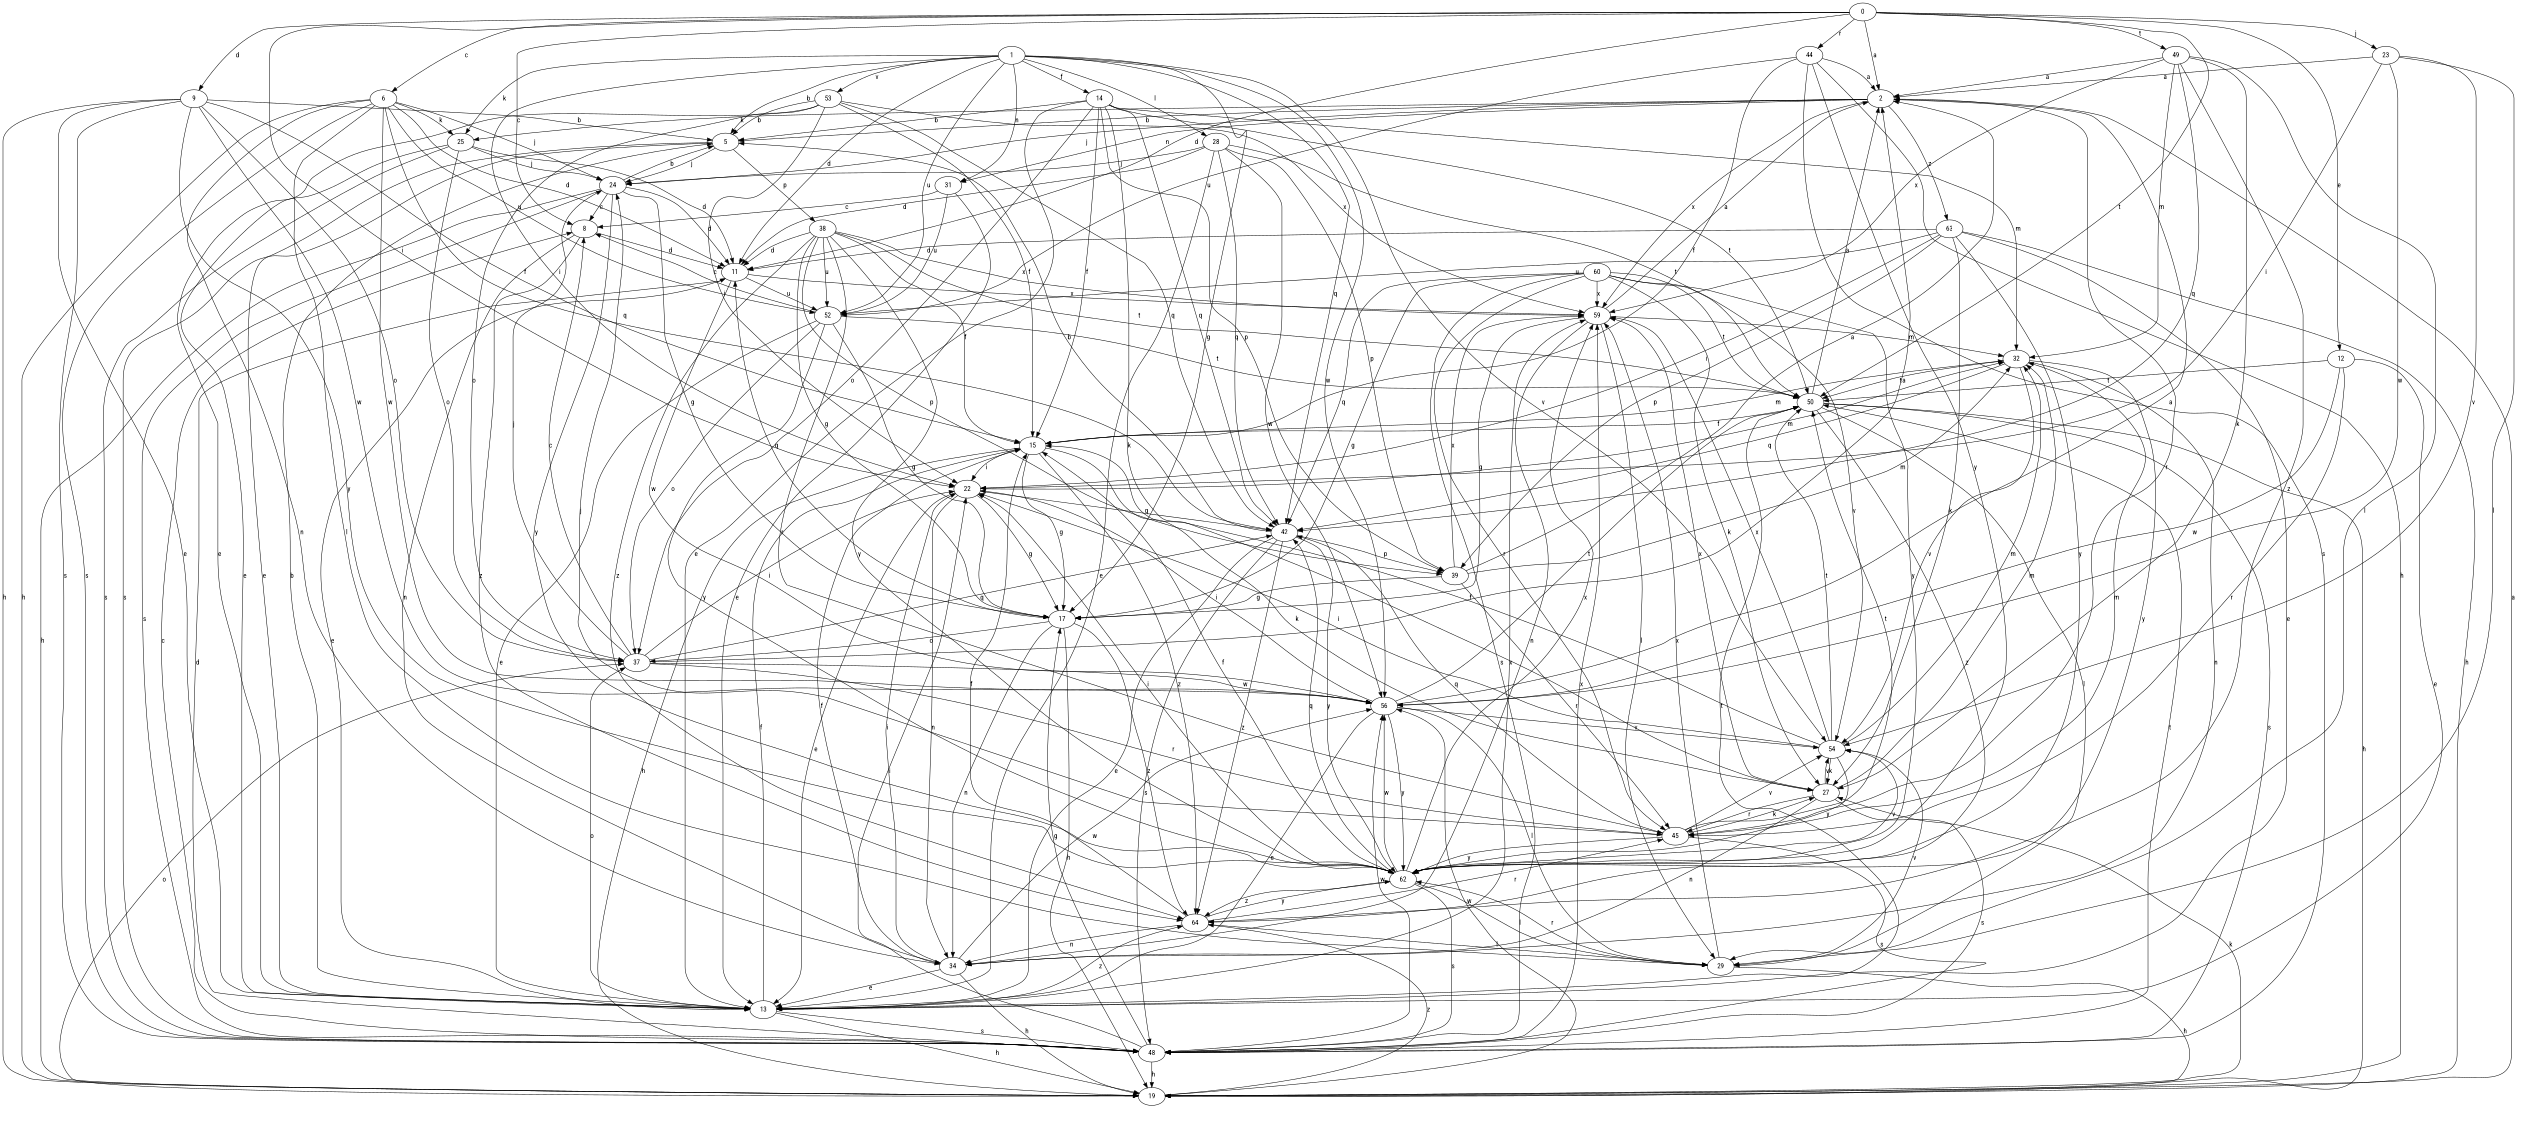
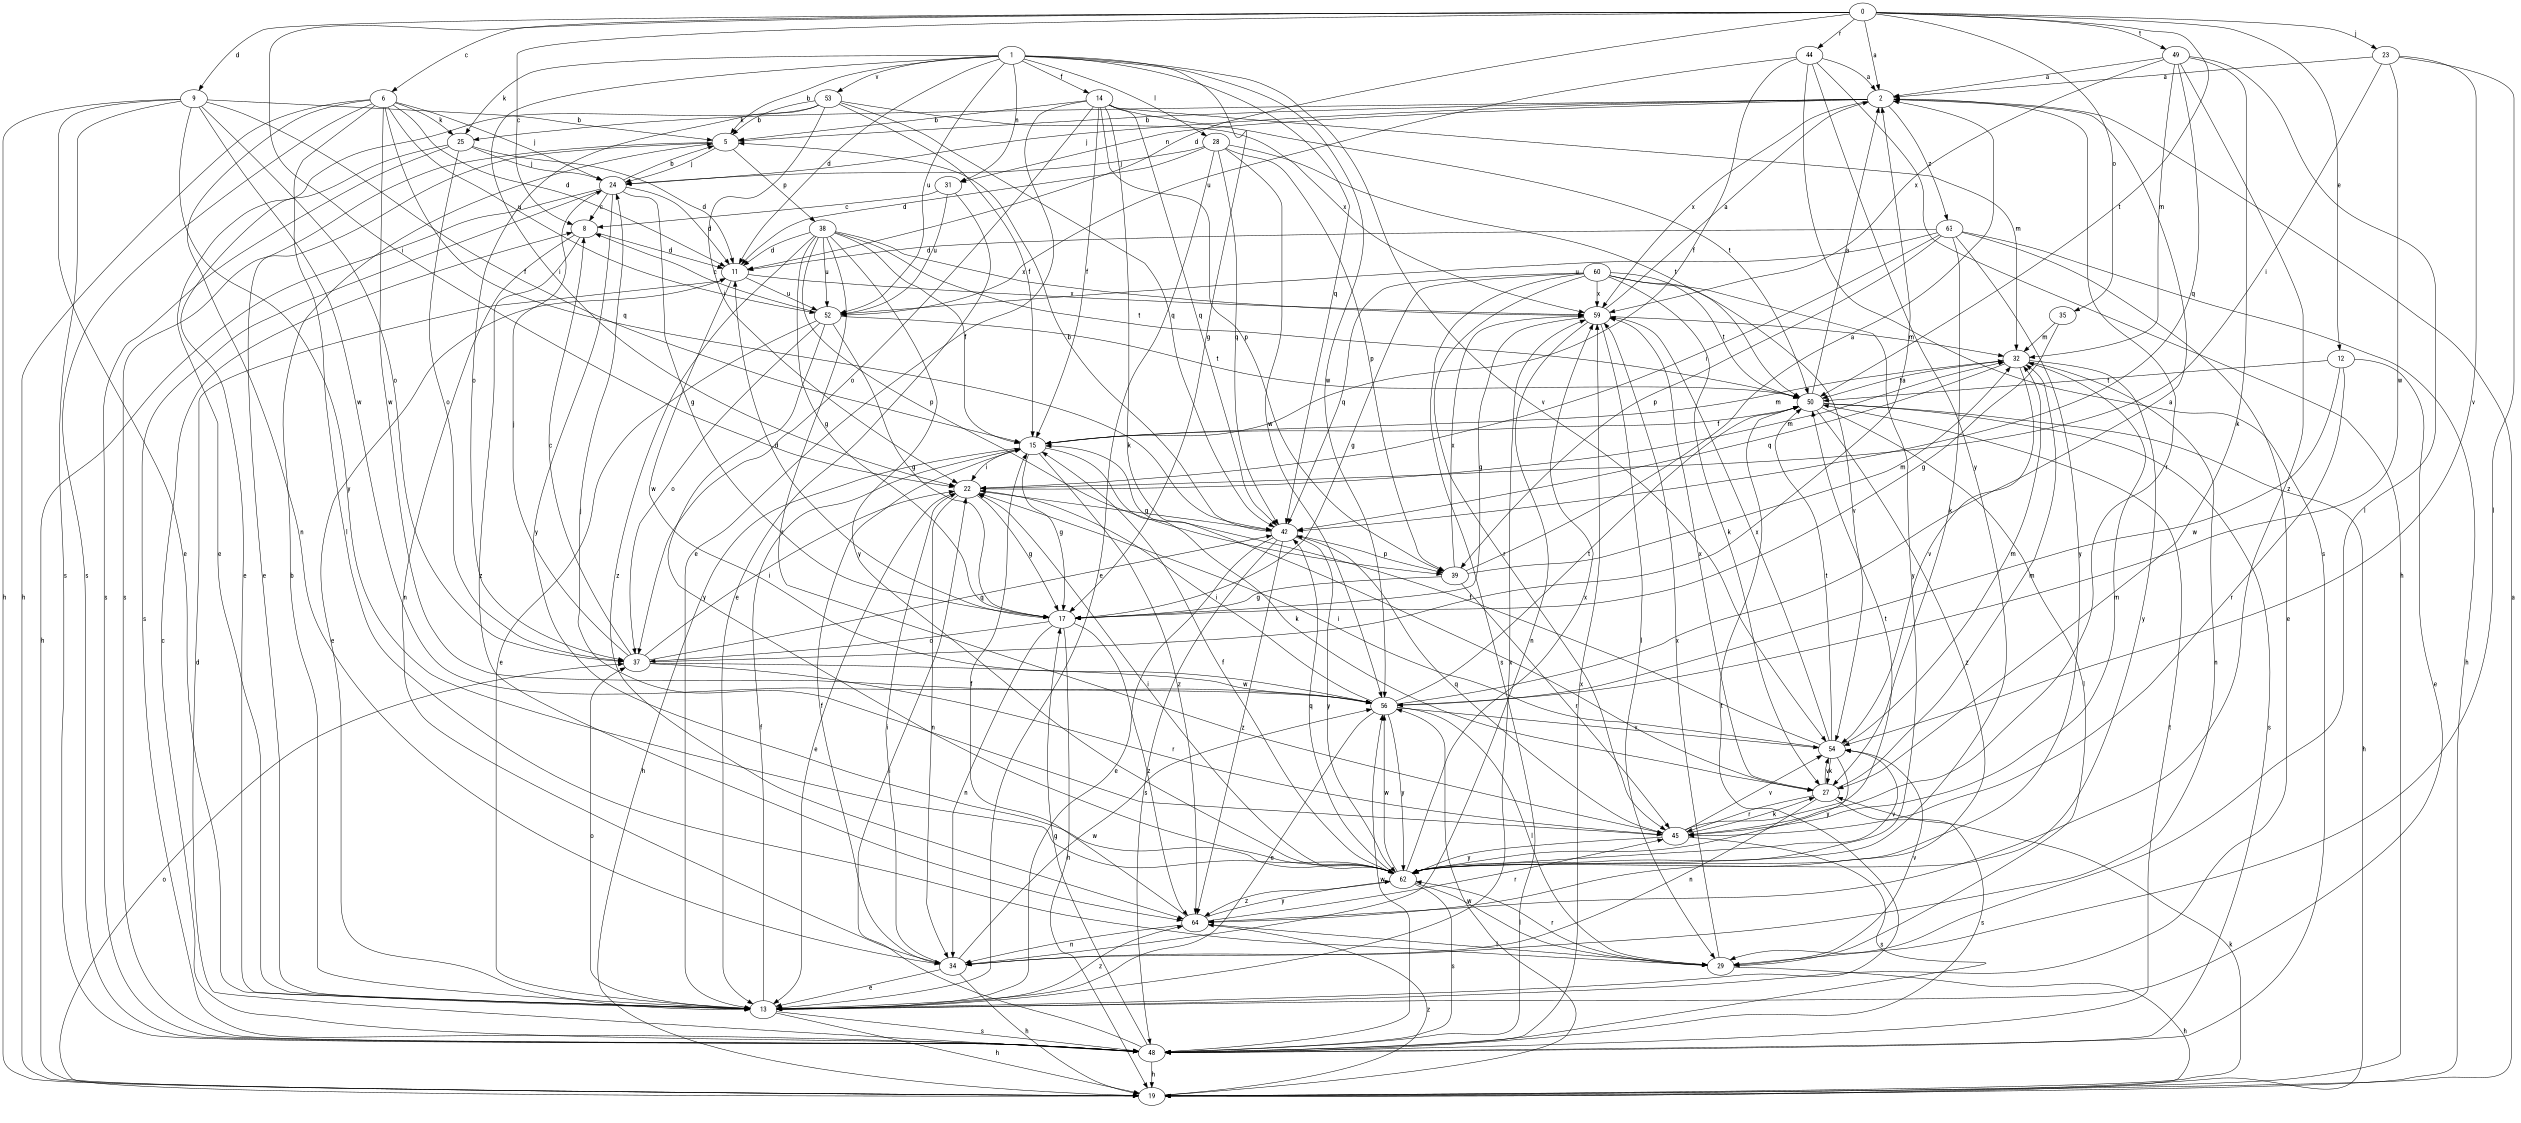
none -> (2063, 316)
(777, 446) -> (777, 446)
